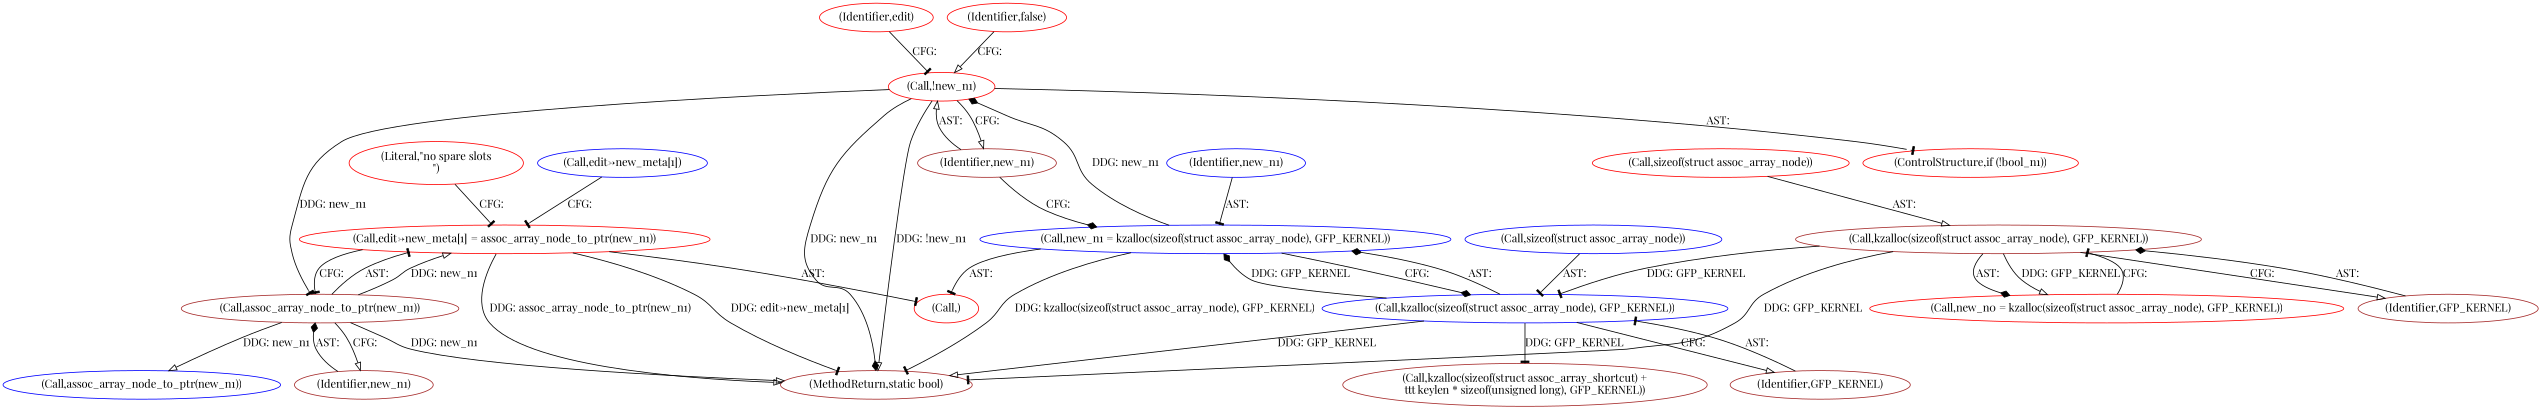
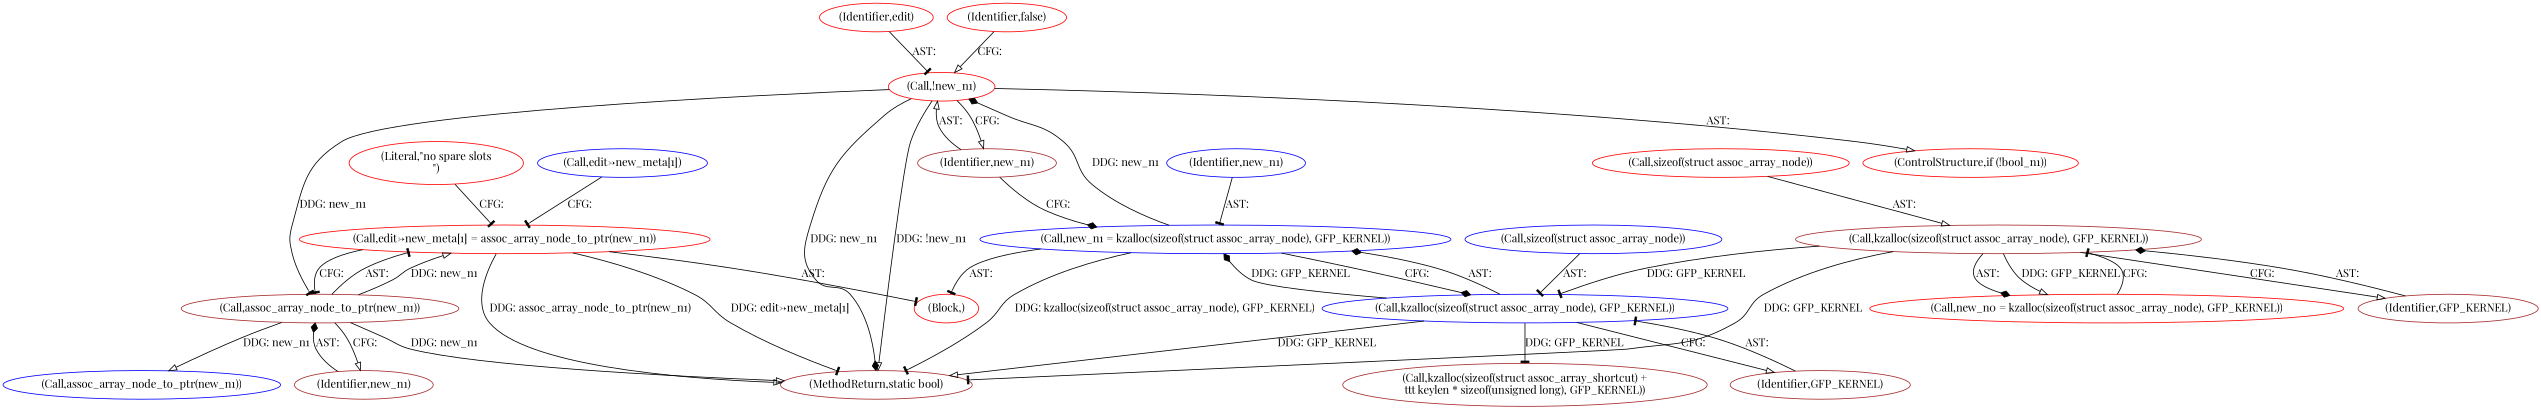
(926, 52) -> (926, 52)
(1451, 107) -> (1451, 107)
(946, 309) -> (946, 309)
